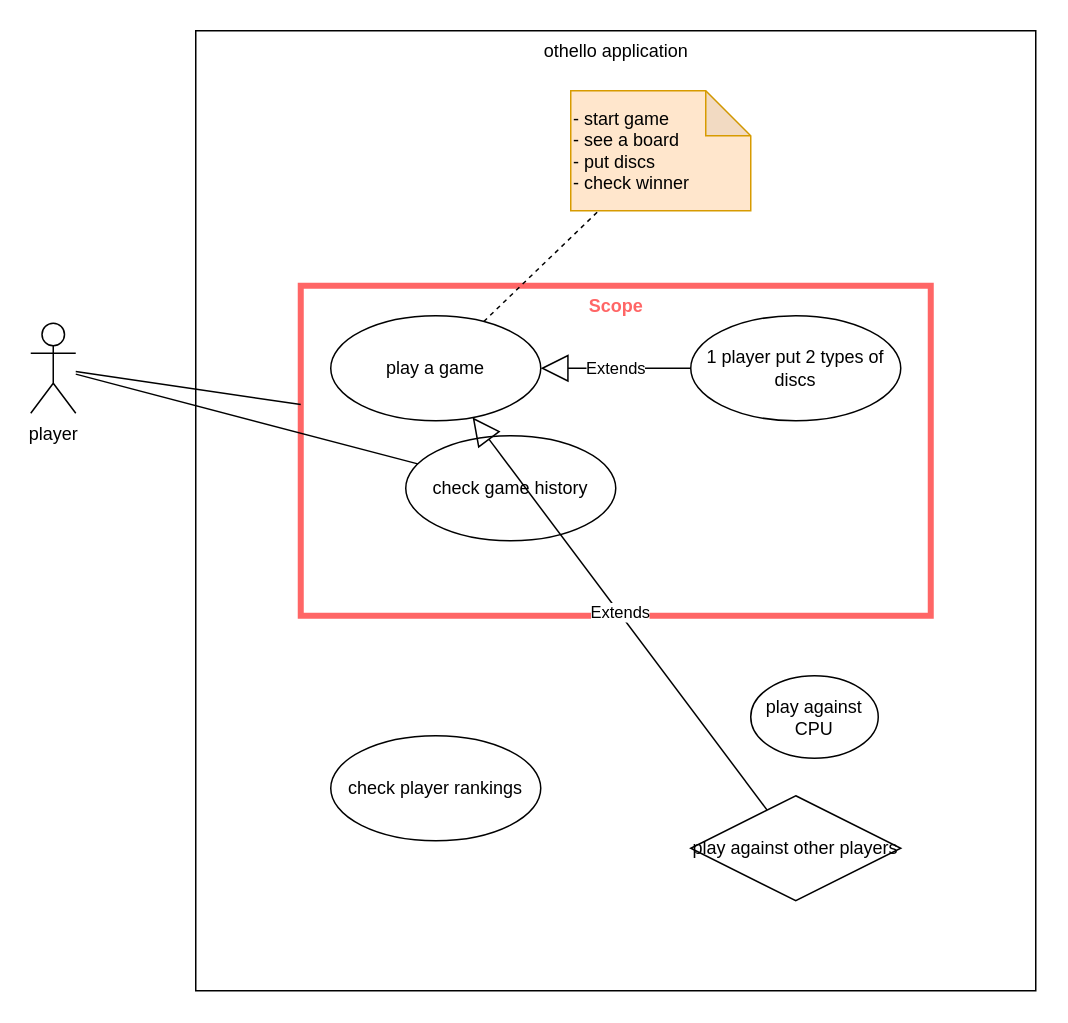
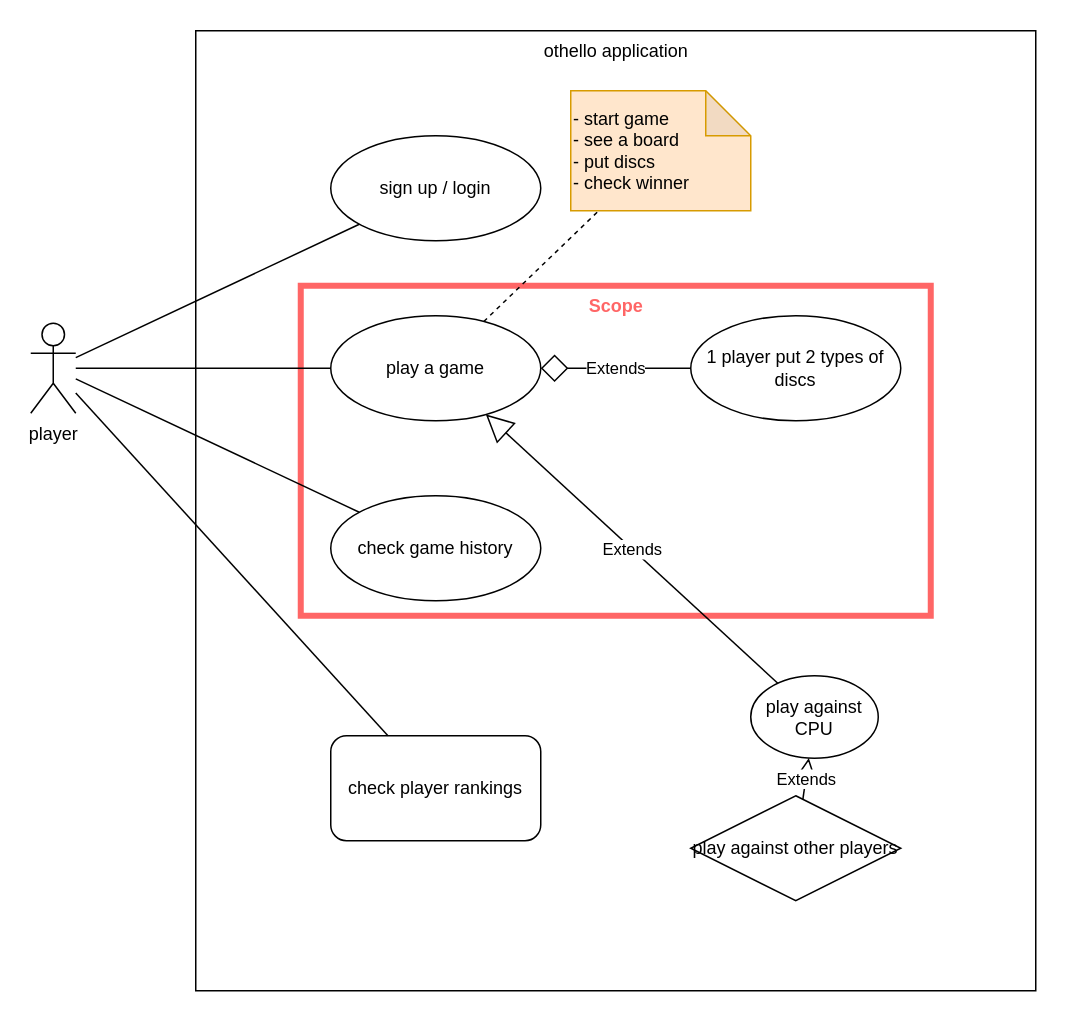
none -> (436, 188)
none -> (217, 291)
(569, 368) -> (569, 368)
(188, 388) -> (203, 368)
(511, 488) -> (436, 548)
none -> (642, 558)
none -> (232, 564)
(628, 625) -> (804, 792)
(436, 788) -> (436, 788)
